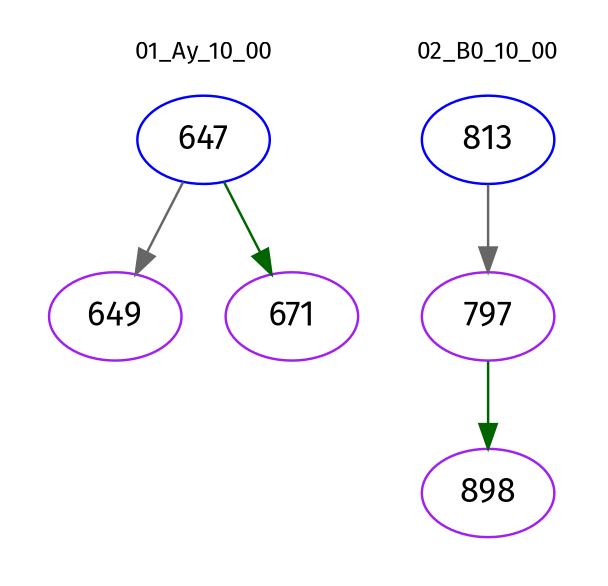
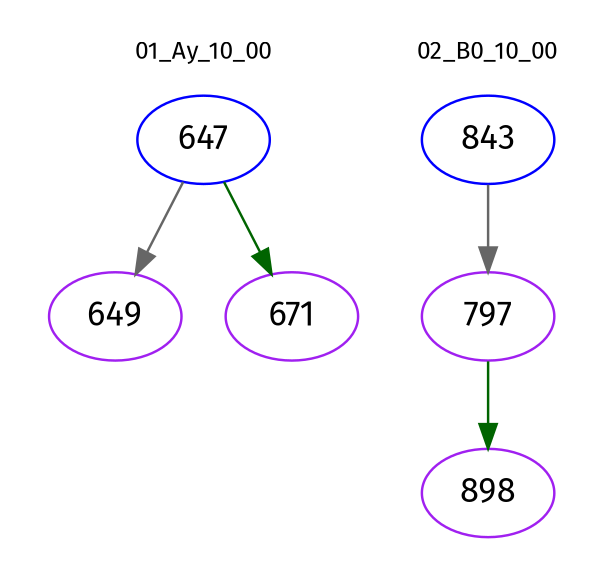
(488, 140) -> (488, 140)
